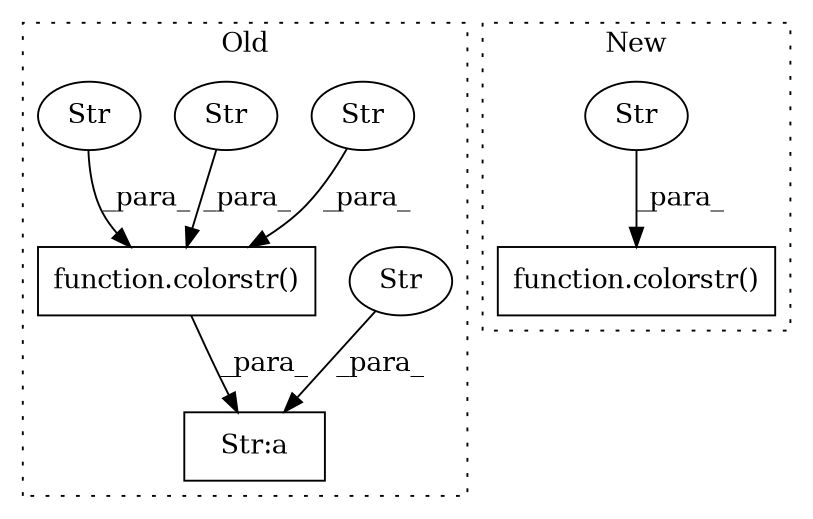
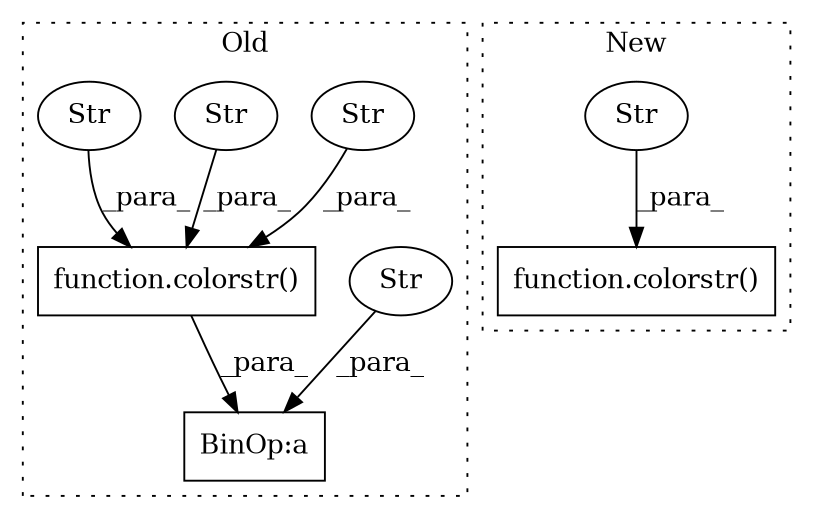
(255, 447) -> (255, 447)
